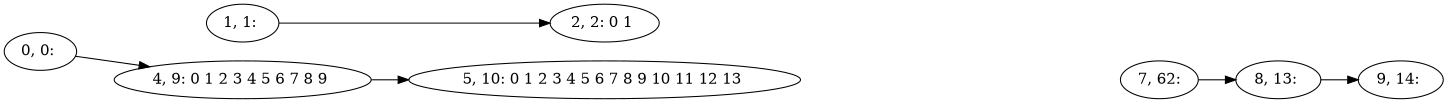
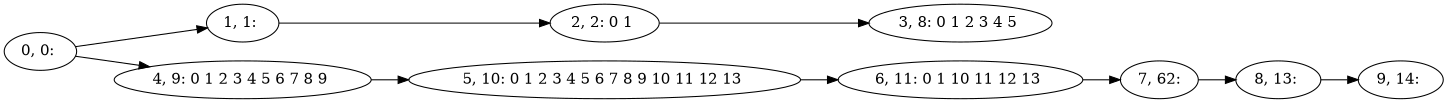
none -> (960, 23)
none -> (136, 38)
none -> (960, 80)
